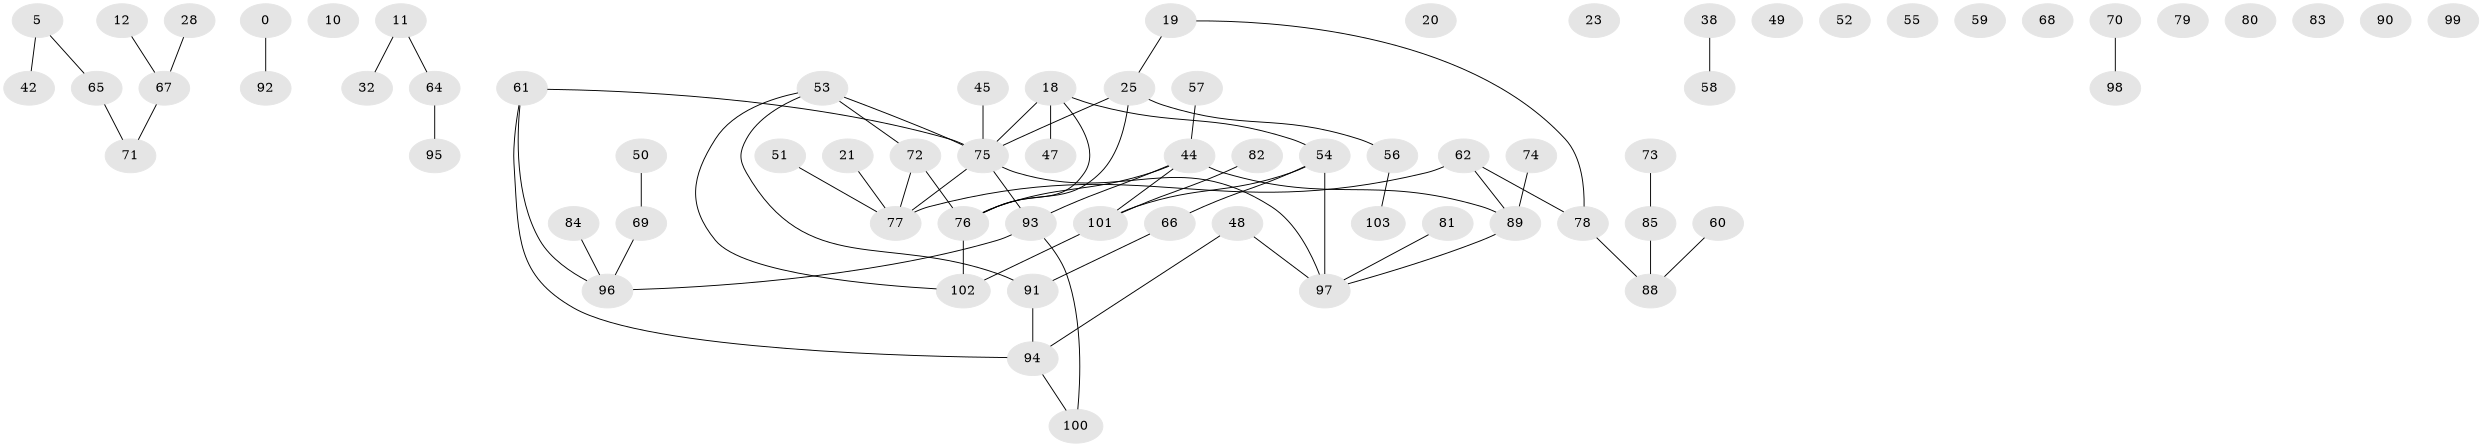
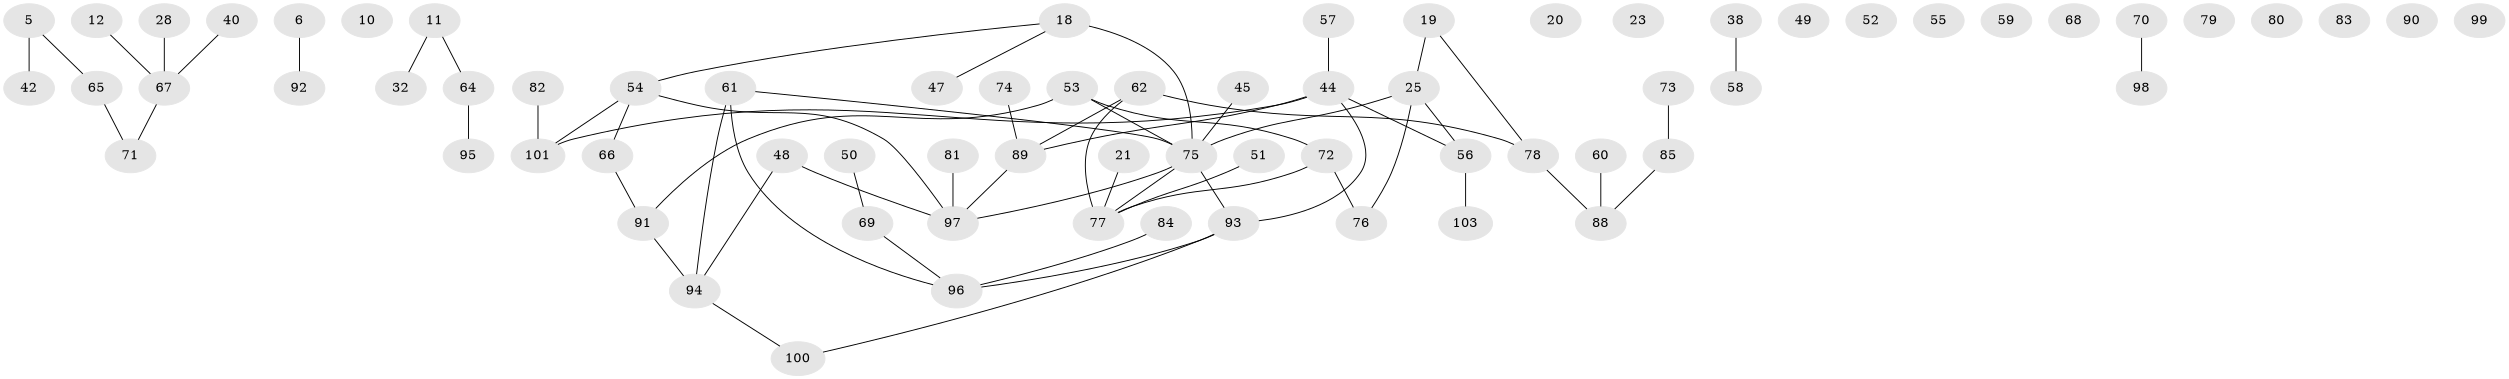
none -> (232, 21)
(266, 21) -> (300, 21)
(1083, 175) -> none
(1076, 189) -> (1412, 129)
(963, 291) -> none
